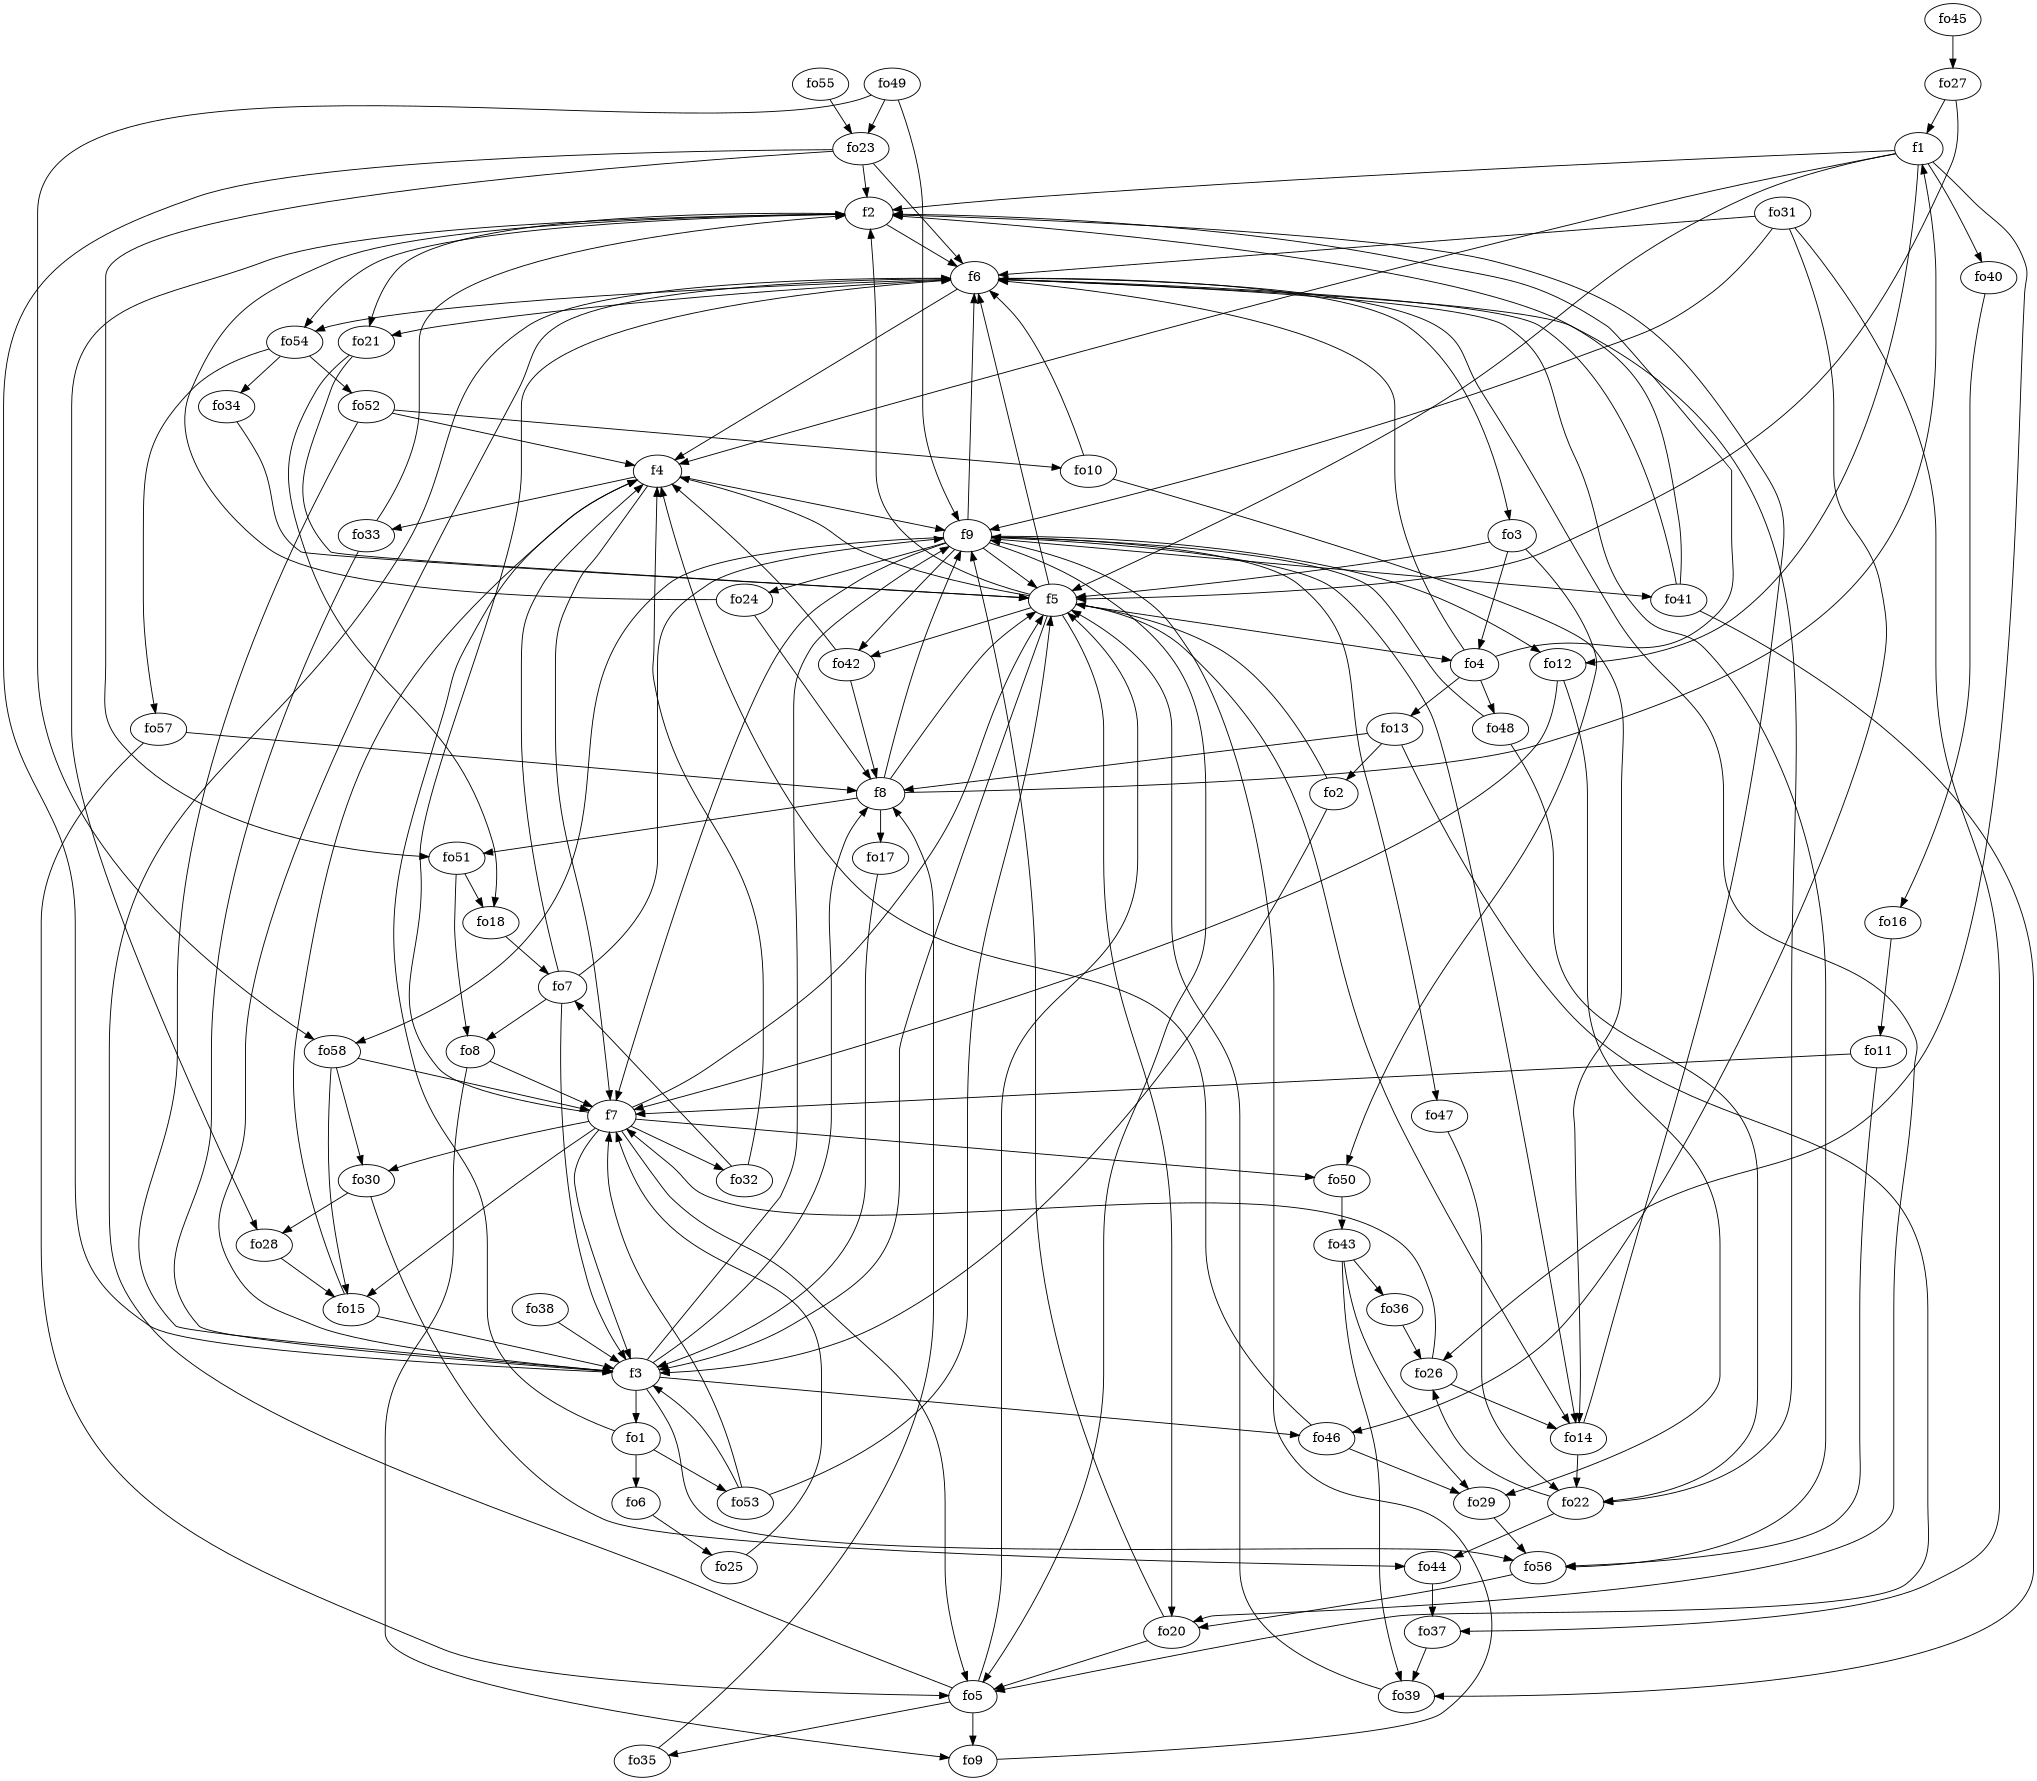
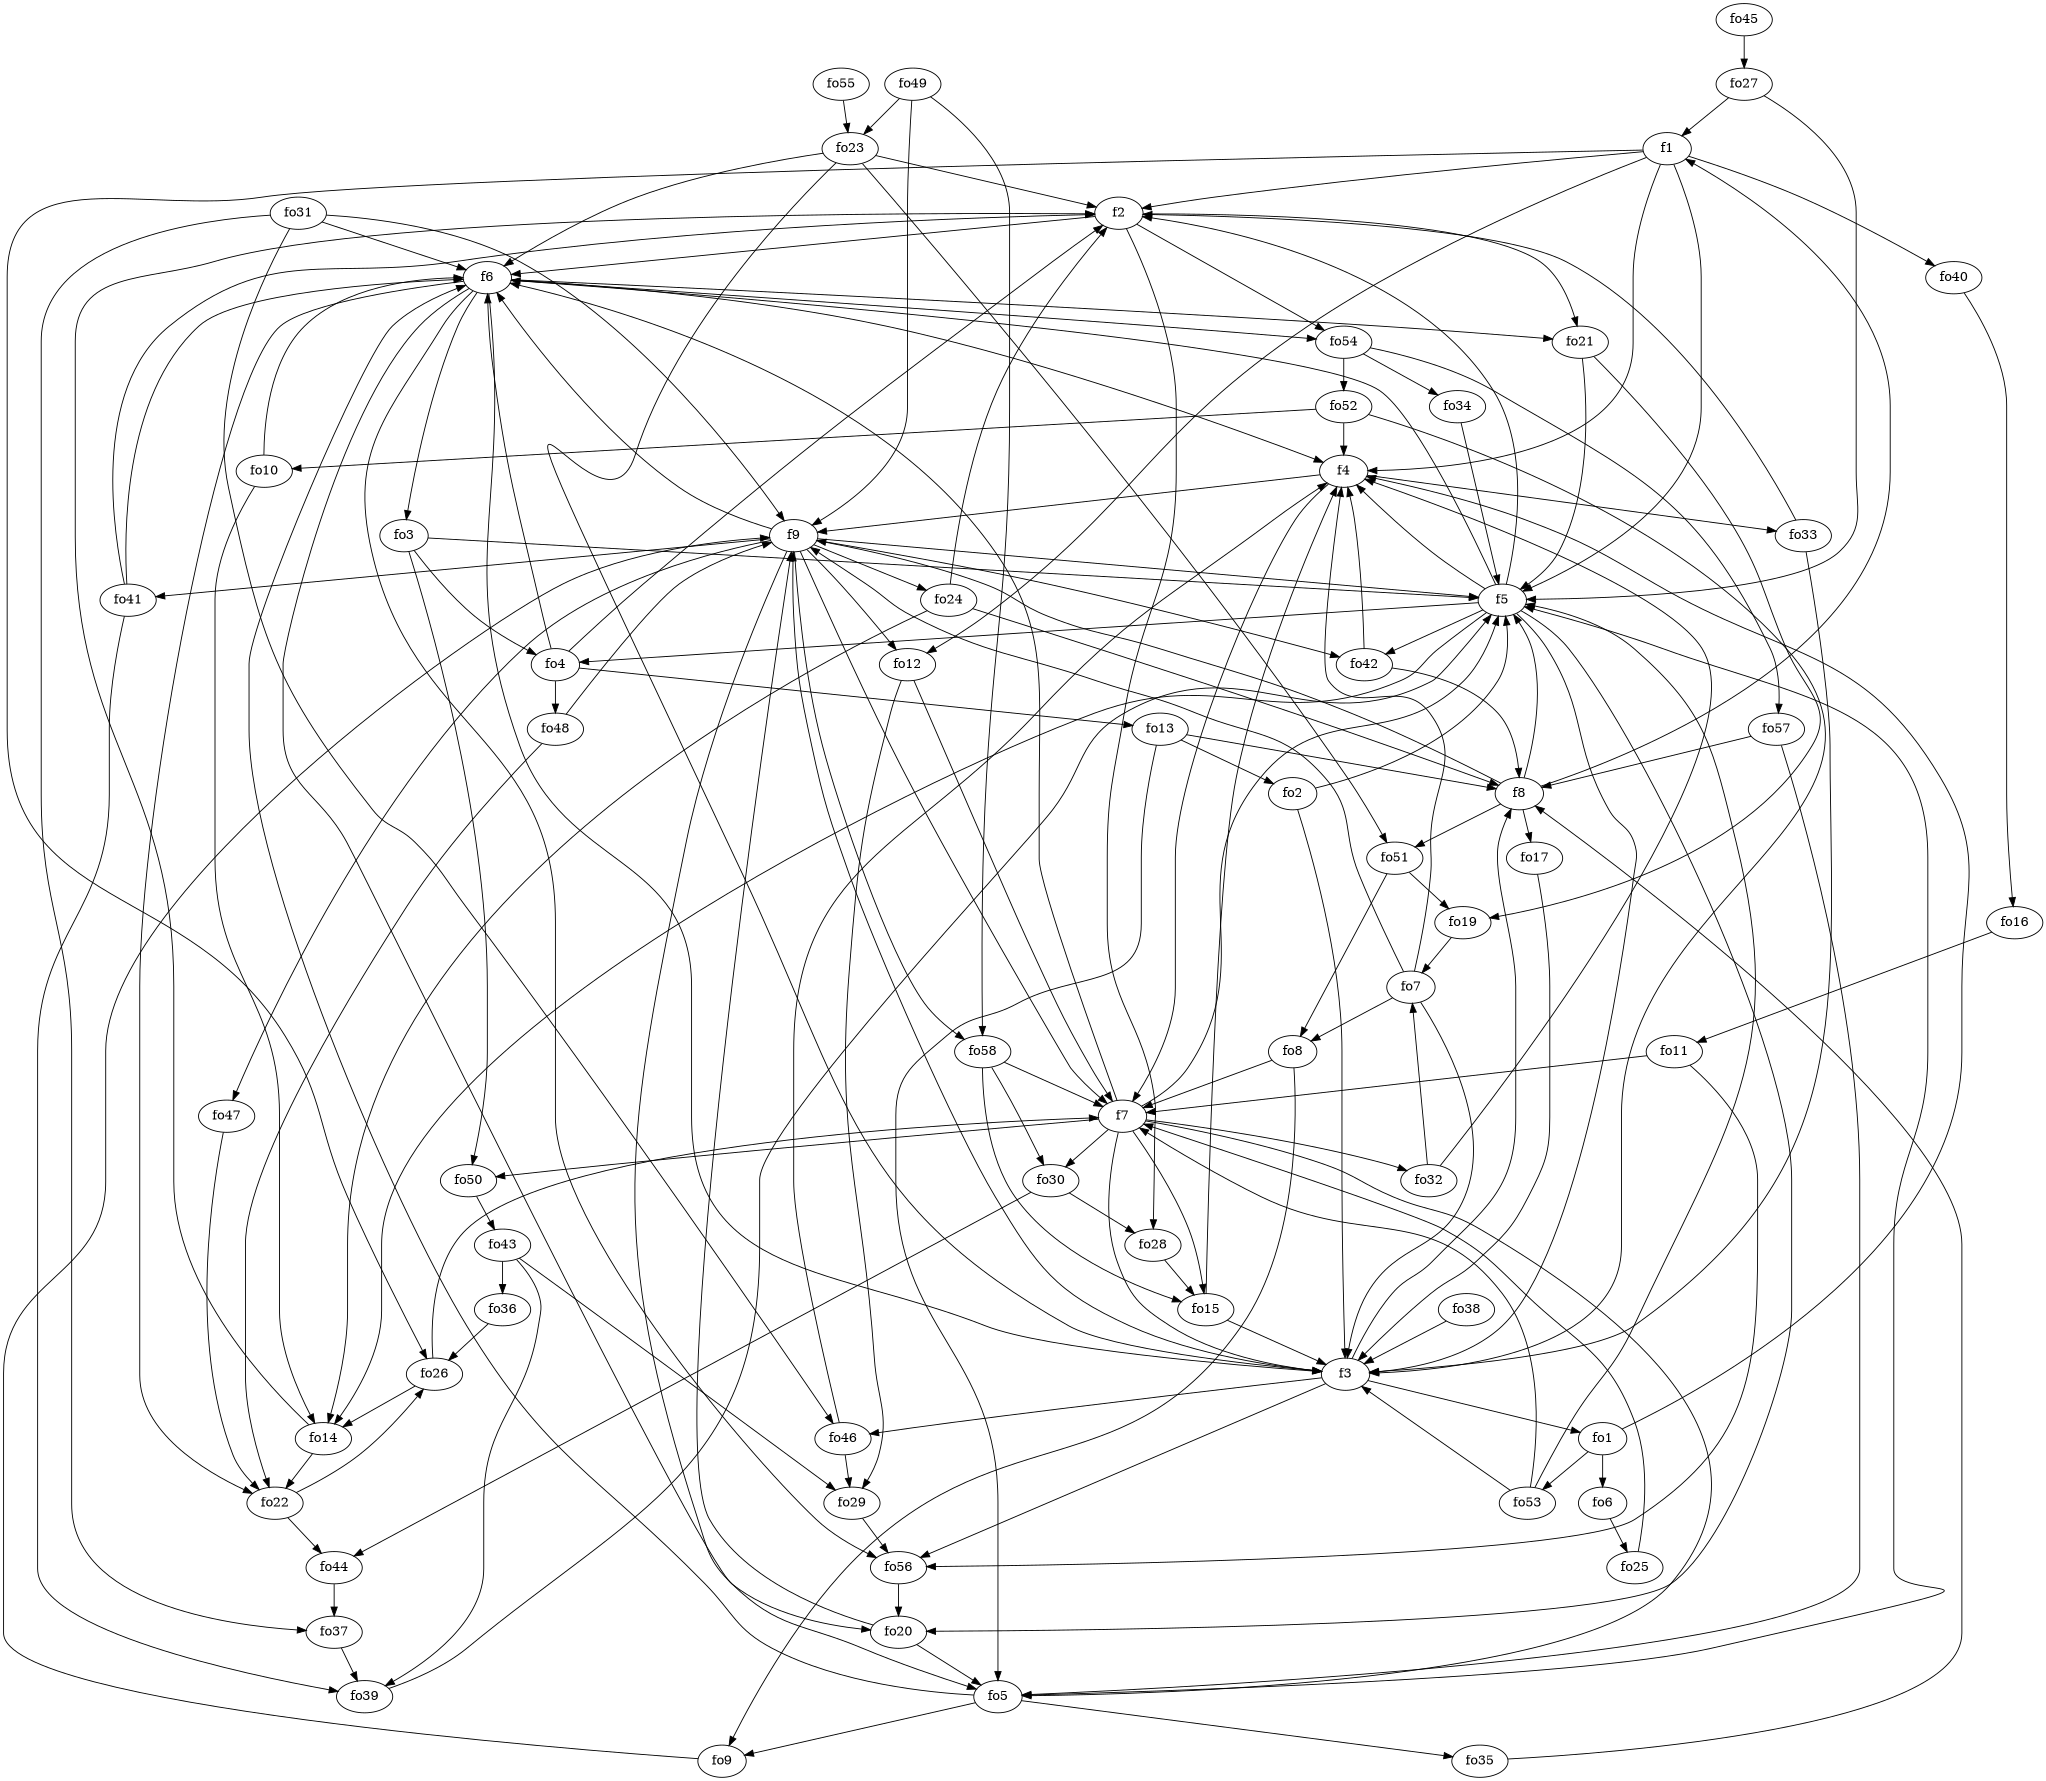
(1451, 784) -> (492, 918)
(491, 923) -> (1463, 923)
